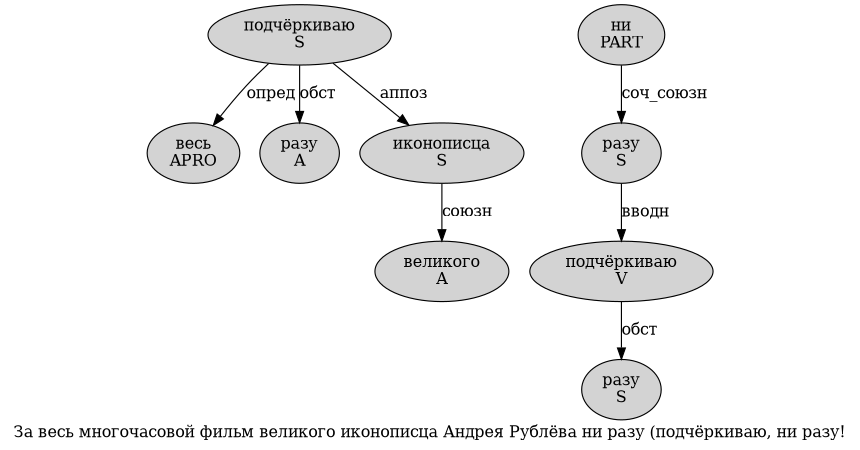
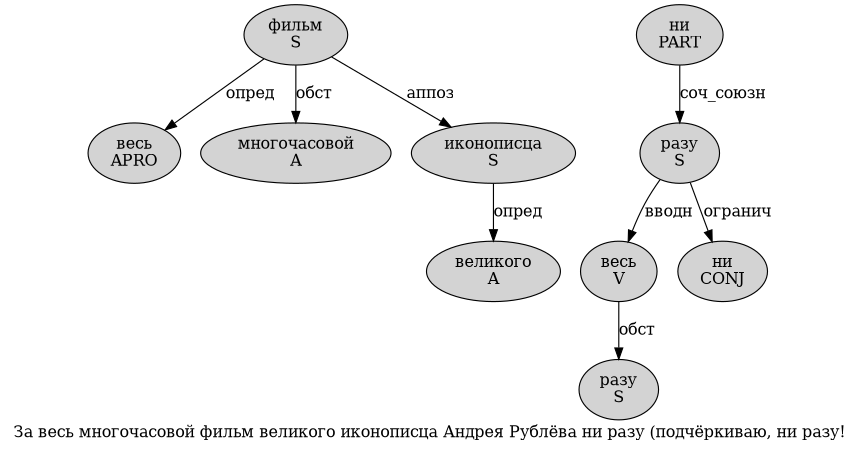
(300, 35) -> (296, 35)
(300, 153) -> (296, 153)
(467, 212) -> (518, 212)
(621, 271) -> (619, 271)
none -> (723, 271)
